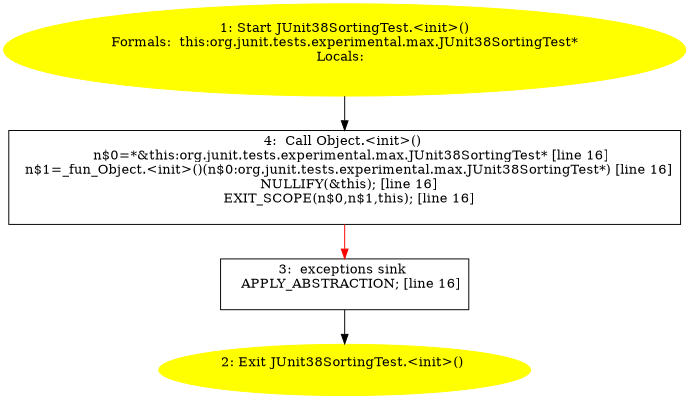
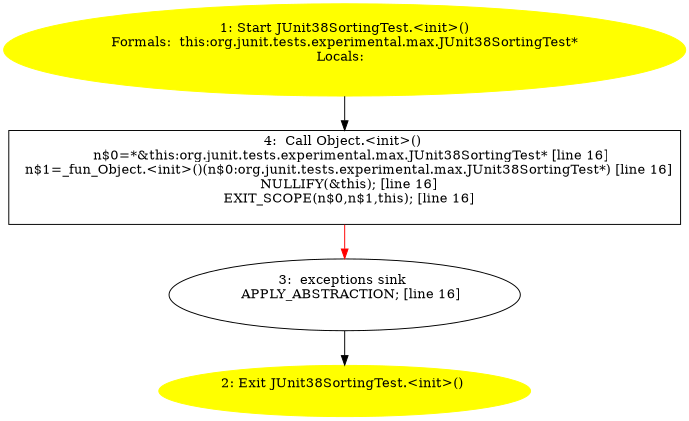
(345, 284) -> (345, 295)
